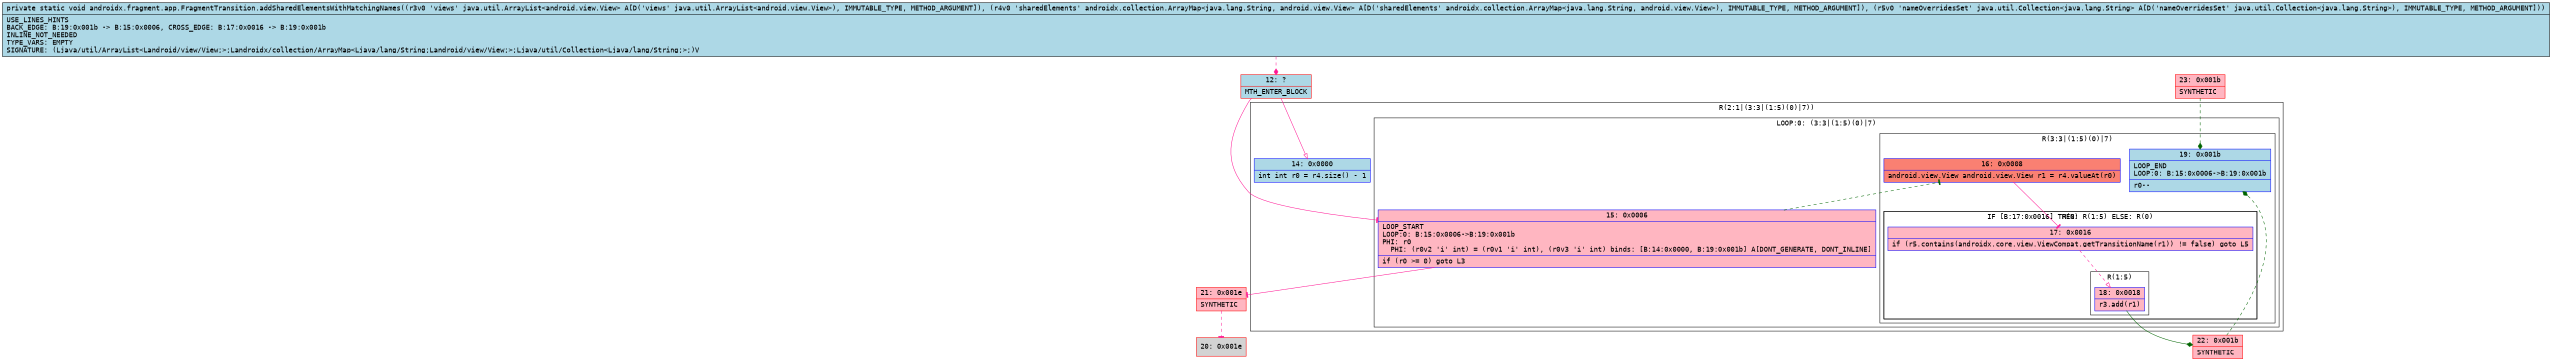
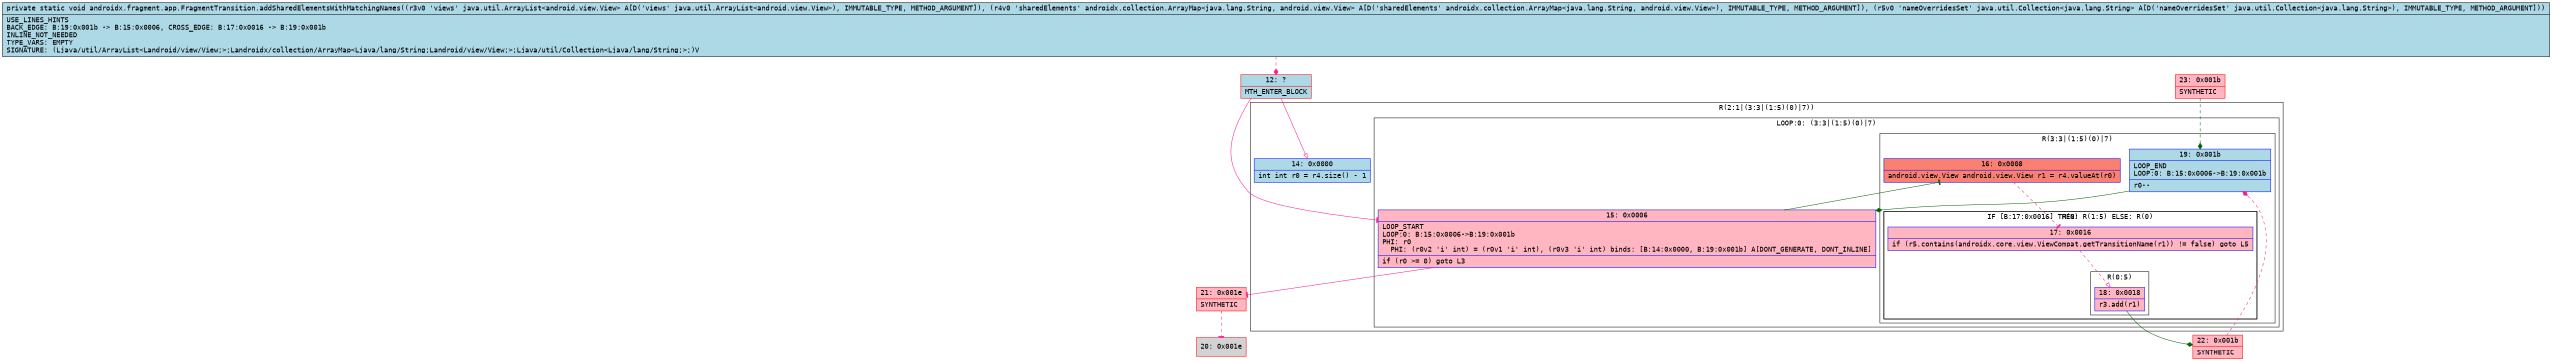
(1861, 196) -> (1861, 196)
none -> (2006, 204)
(2035, 204) -> (2038, 206)
(2262, 267) -> (2262, 267)
(2120, 278) -> (2120, 278)
